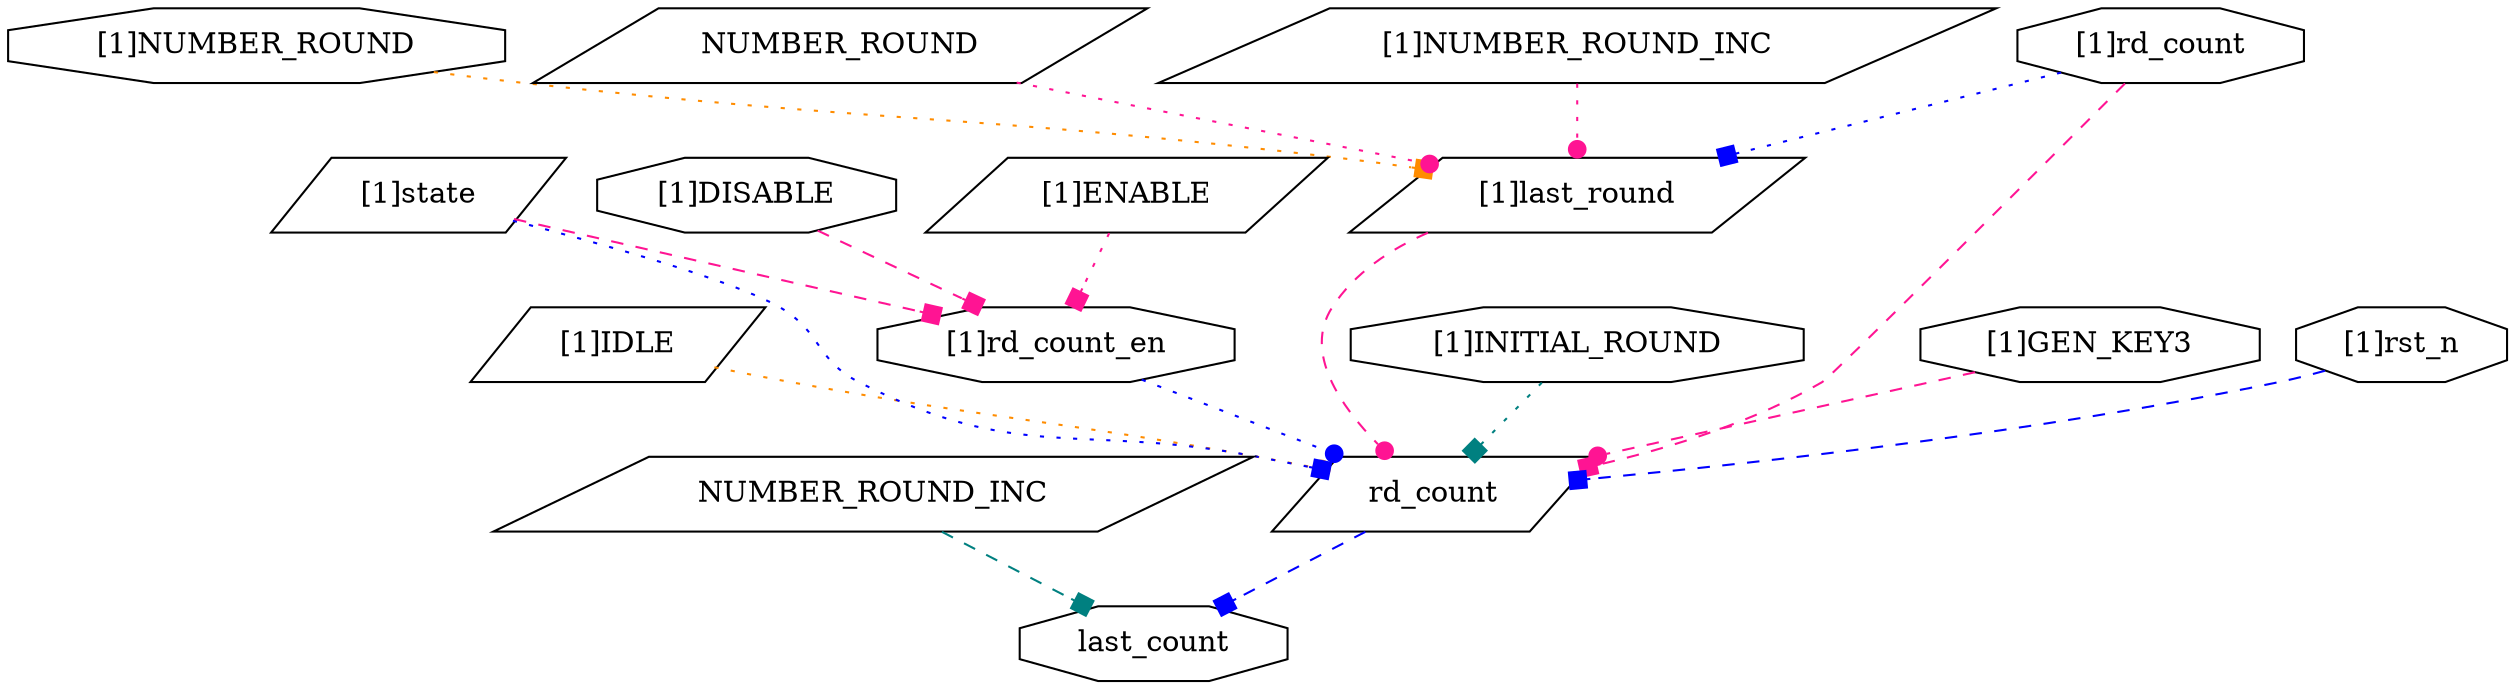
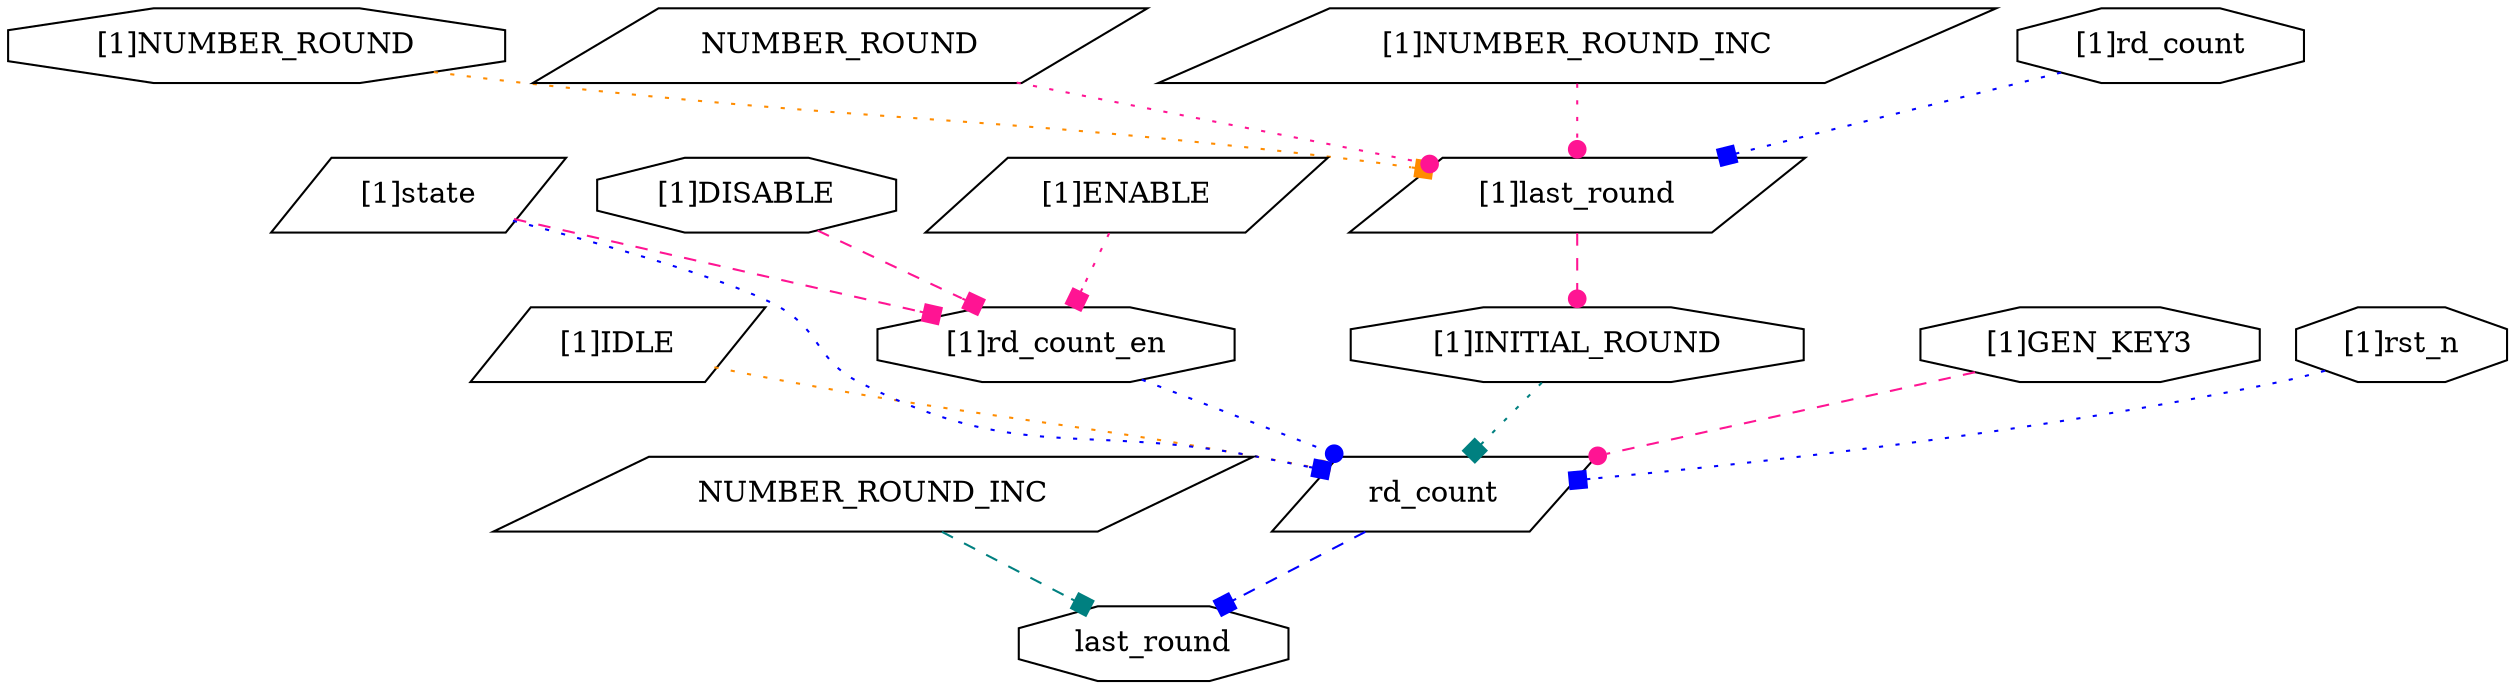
(1890, 317) -> none
(1325, 322) -> (1577, 262)
(1959, 436) -> (1959, 436)
(1154, 644) -> (1154, 644)
